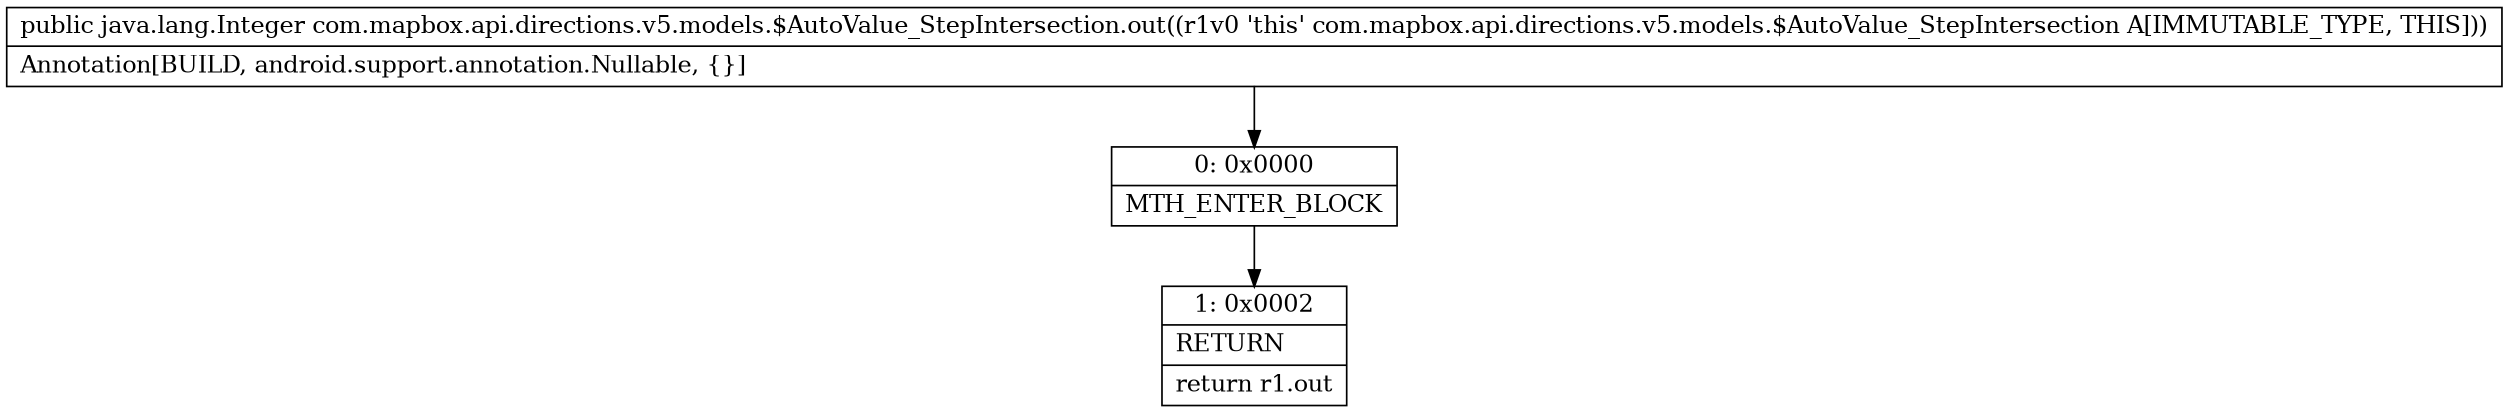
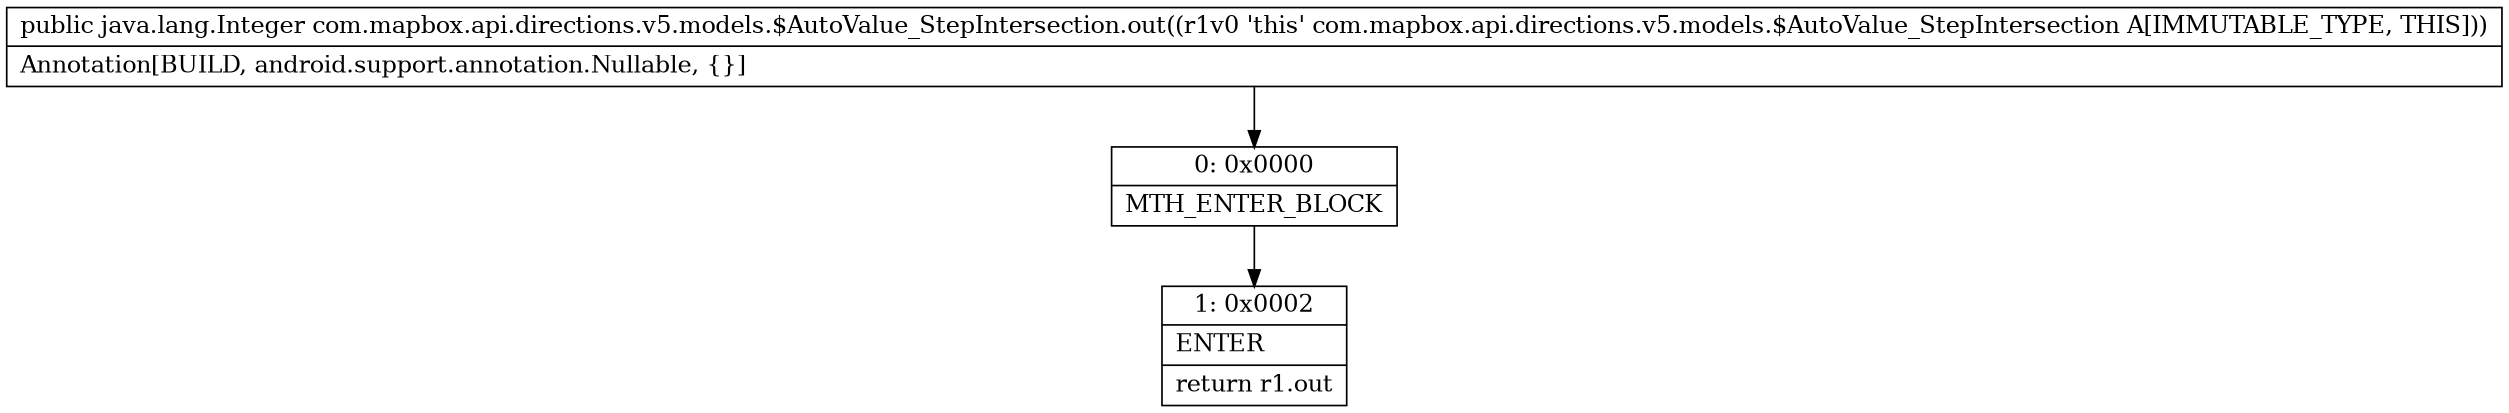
(1230, 344) -> (1220, 344)
